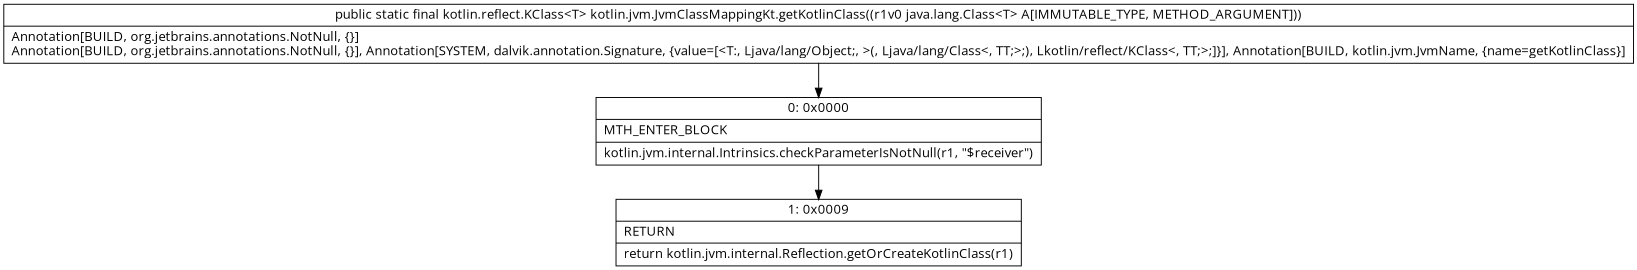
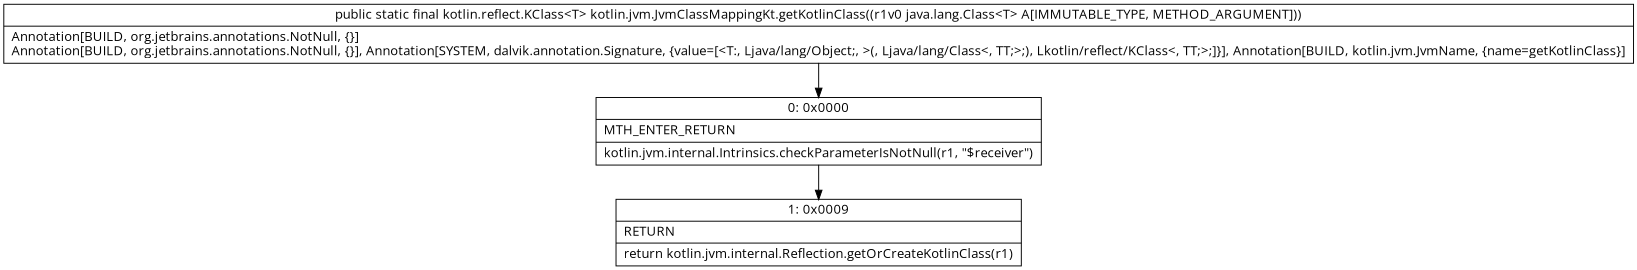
(665, 130) -> (670, 130)
